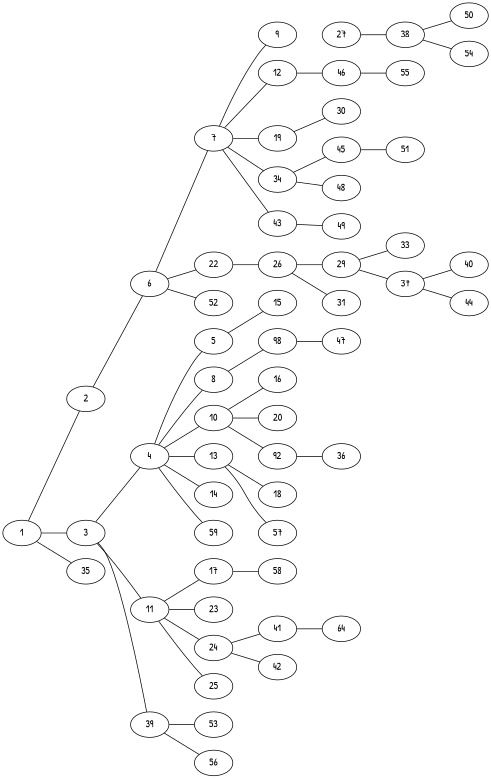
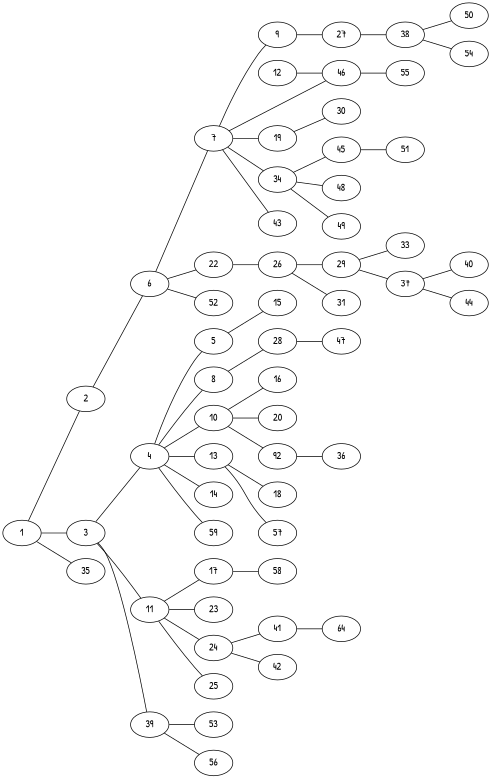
none -> (310, 35)
(246, 106) -> (277, 106)
(310, 225) -> (309, 203)
(278, 341) -> (278, 341)
